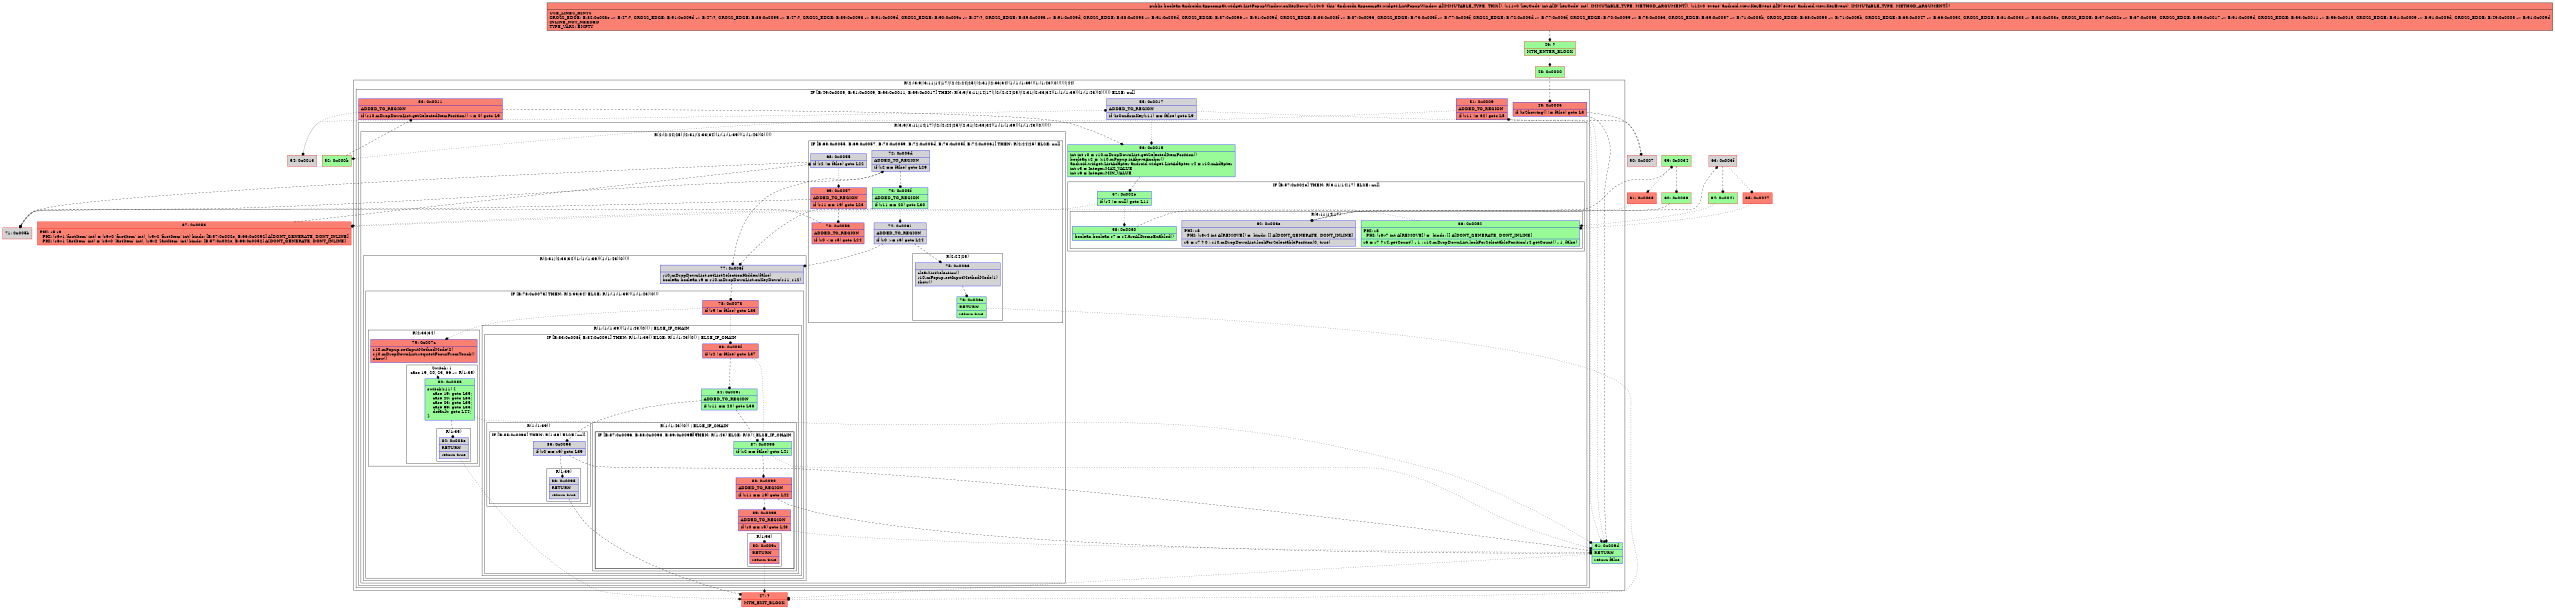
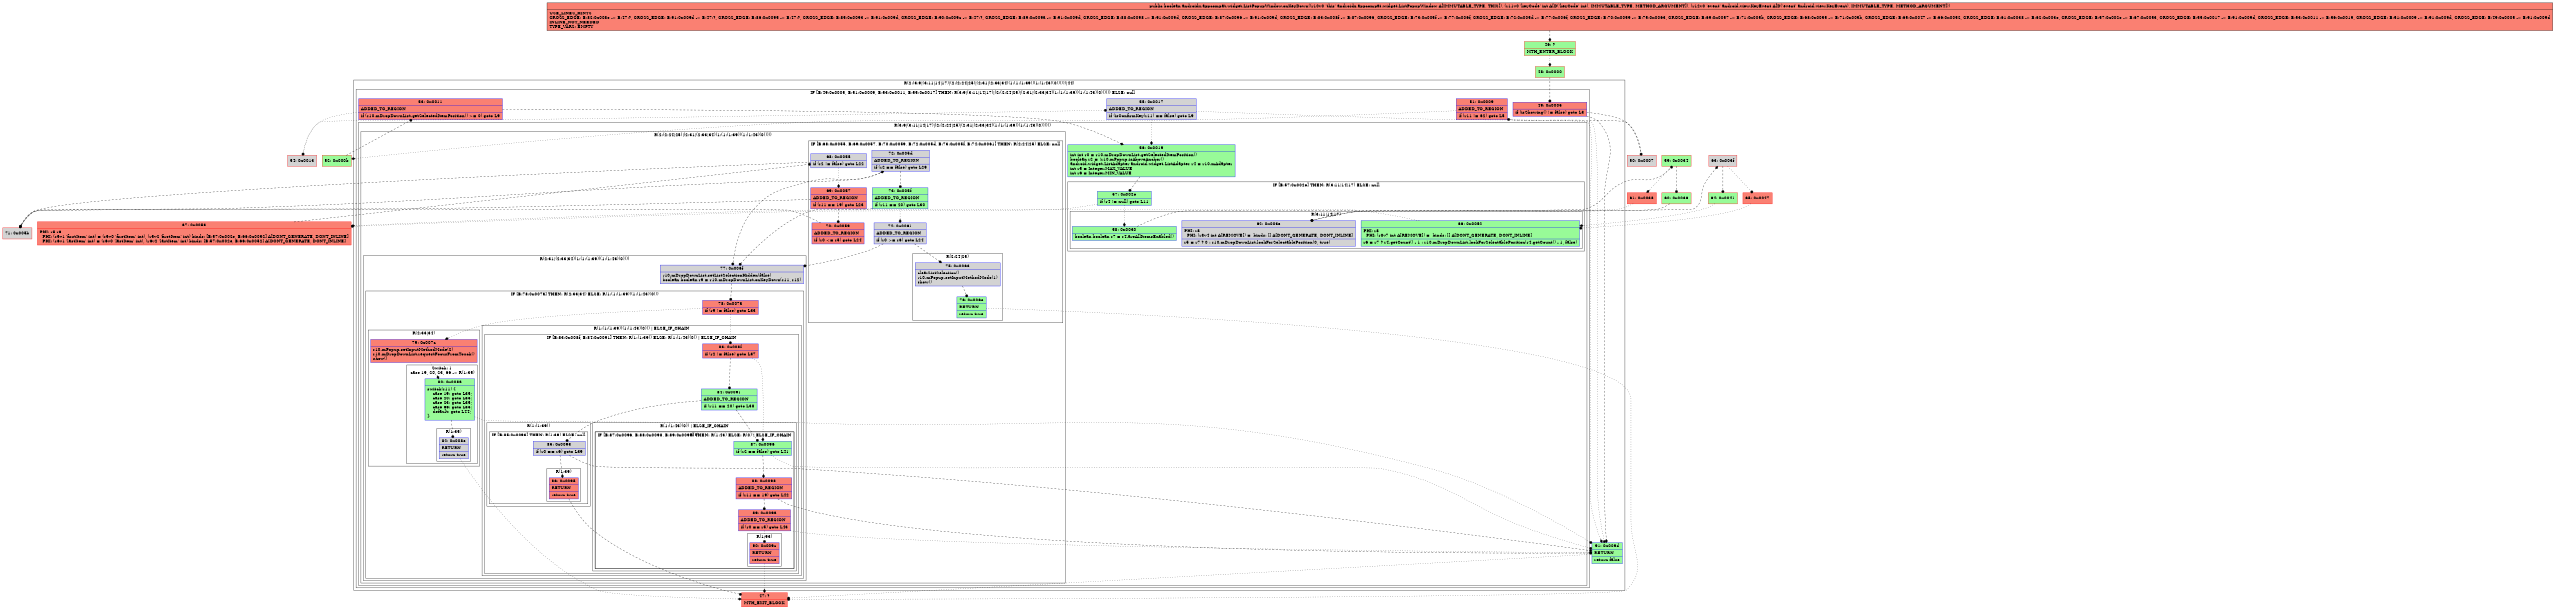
(564, 488) -> (564, 488)
